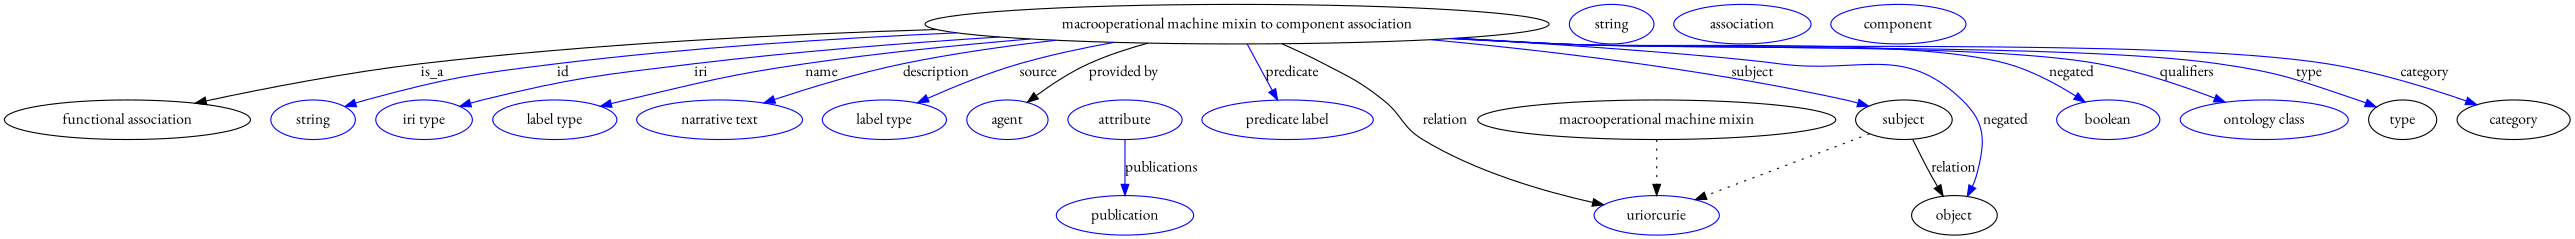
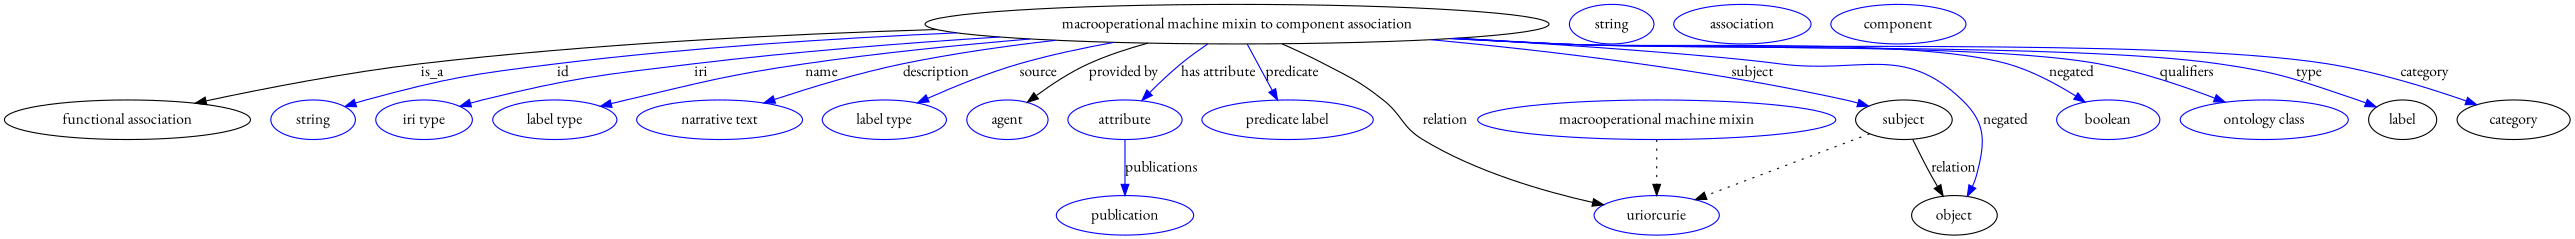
none -> (1177, 67)
(1657, 120) -> (1657, 120)
(2403, 120) -> (2403, 120)
